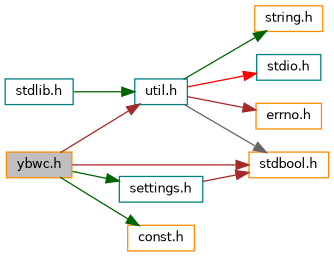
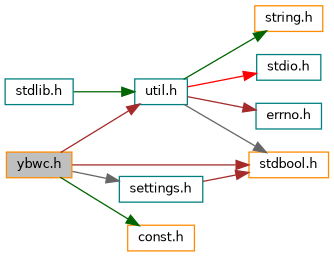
(289, 116) -> (289, 116)
(89, 175) -> (89, 175)
